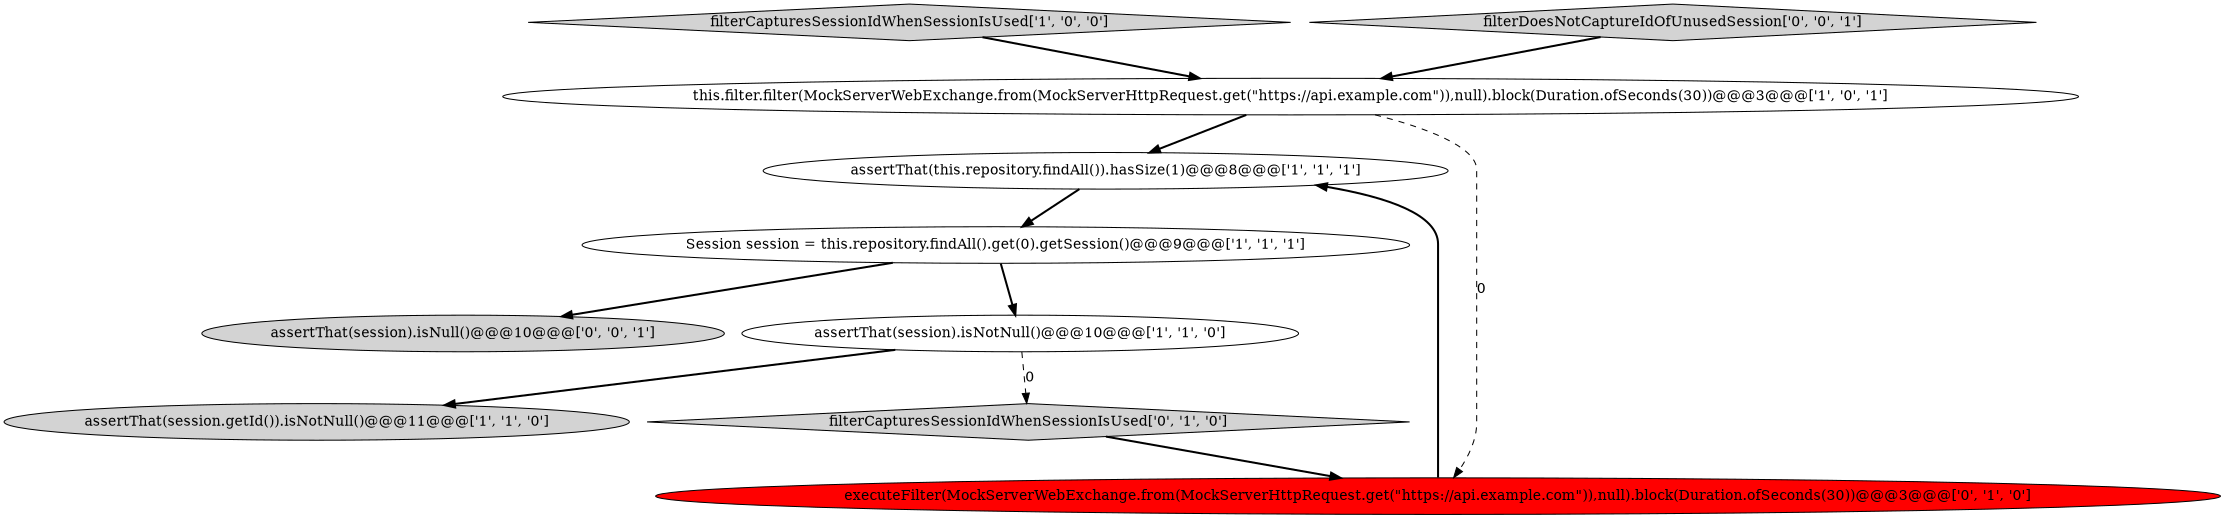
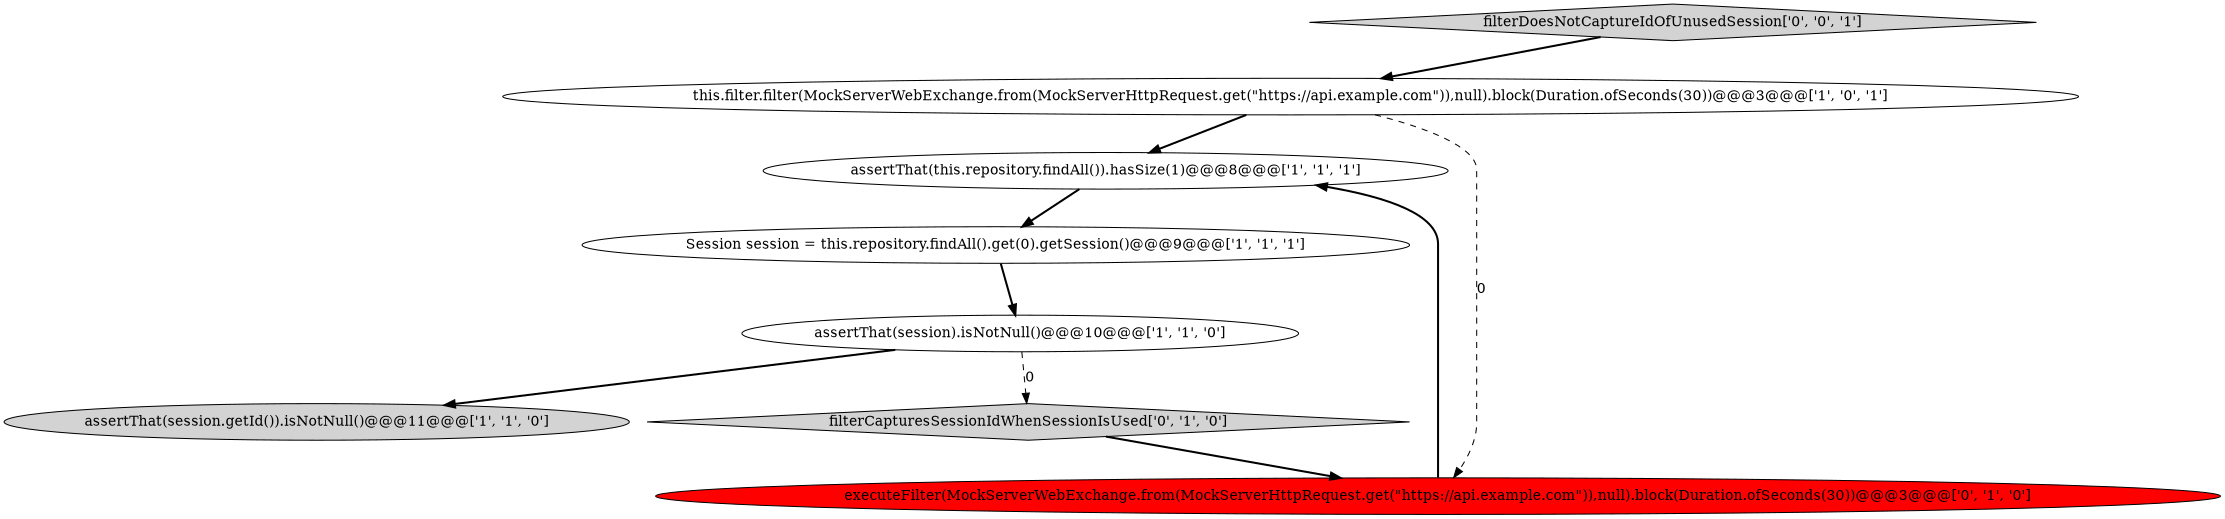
(909, 22) -> none
(463, 333) -> none
